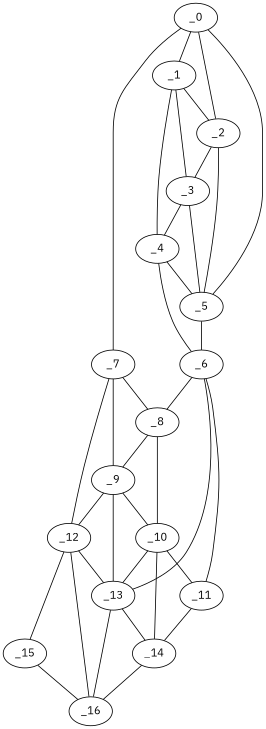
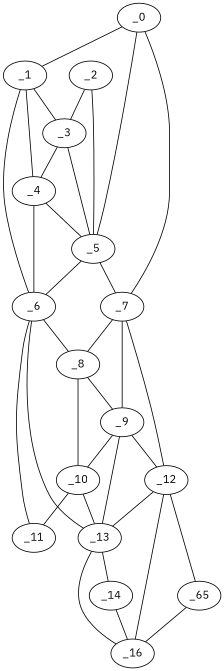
(207, 75) -> none
(196, 104) -> (4, 192)
none -> (108, 278)
(156, 596) -> none
(178, 625) -> none
(25, 653) -> (199, 596)
